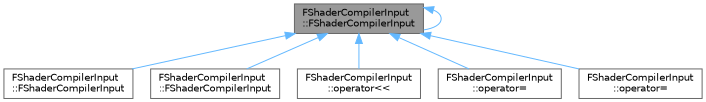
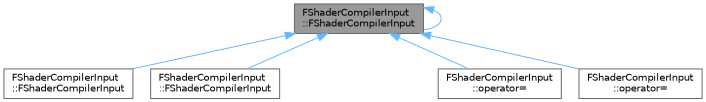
(359, 84) -> none
